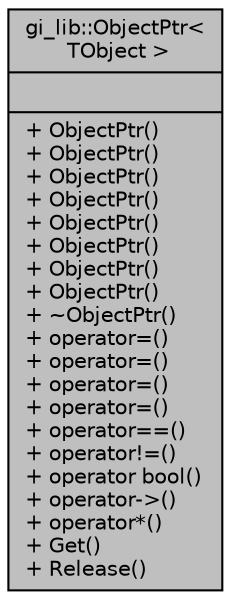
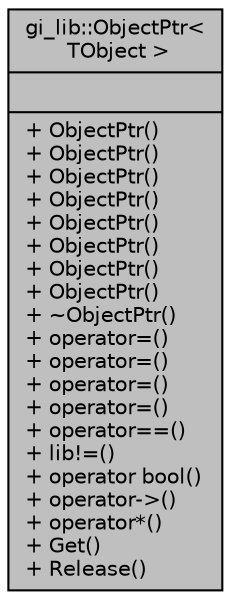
(102, 454) -> (70, 454)
